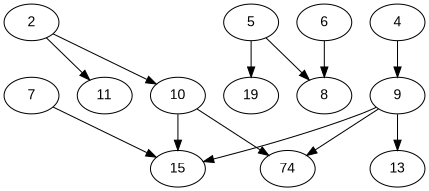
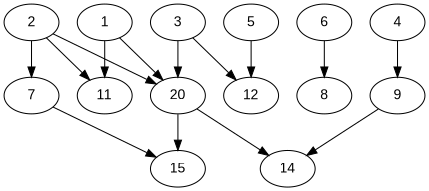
none -> (105, 22)
none -> (178, 22)
none -> (32, 54)
(284, 55) -> none
(178, 96) -> (178, 96)
(251, 96) -> (251, 96)
(296, 136) -> none
(288, 169) -> (288, 169)
(398, 169) -> none
